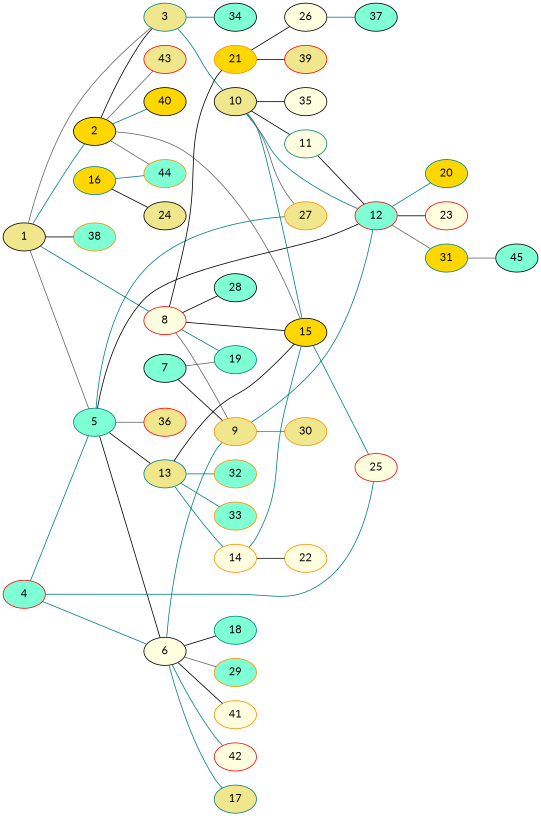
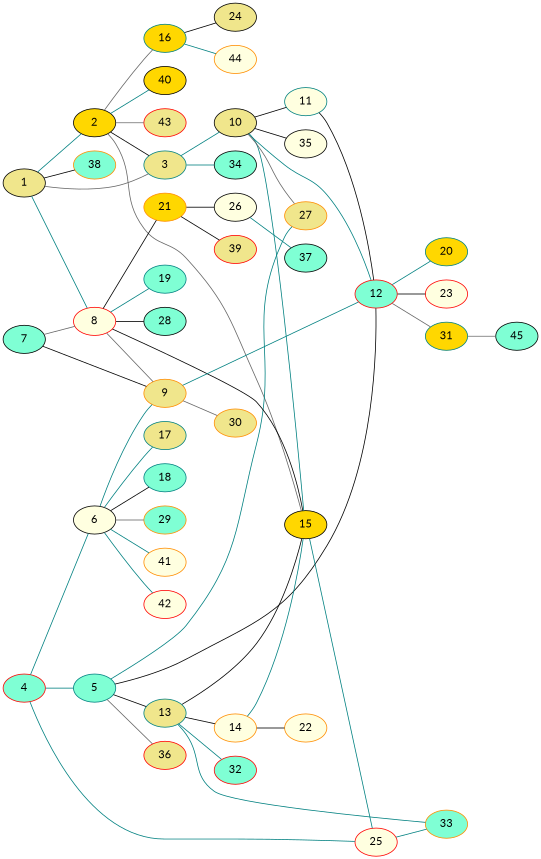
(130, 152) -> (128, 79)
(165, 174) -> (235, 59)
(59, 330) -> none
(202, 364) -> (59, 330)
(235, 474) -> (235, 770)
(198, 517) -> (200, 721)
(130, 537) -> none
(200, 683) -> (130, 541)
none -> (411, 833)
